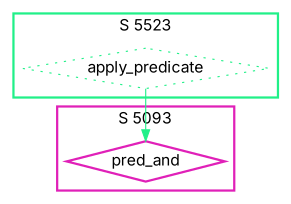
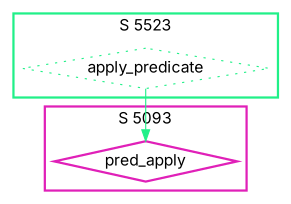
(146, 161) -> (146, 161)
